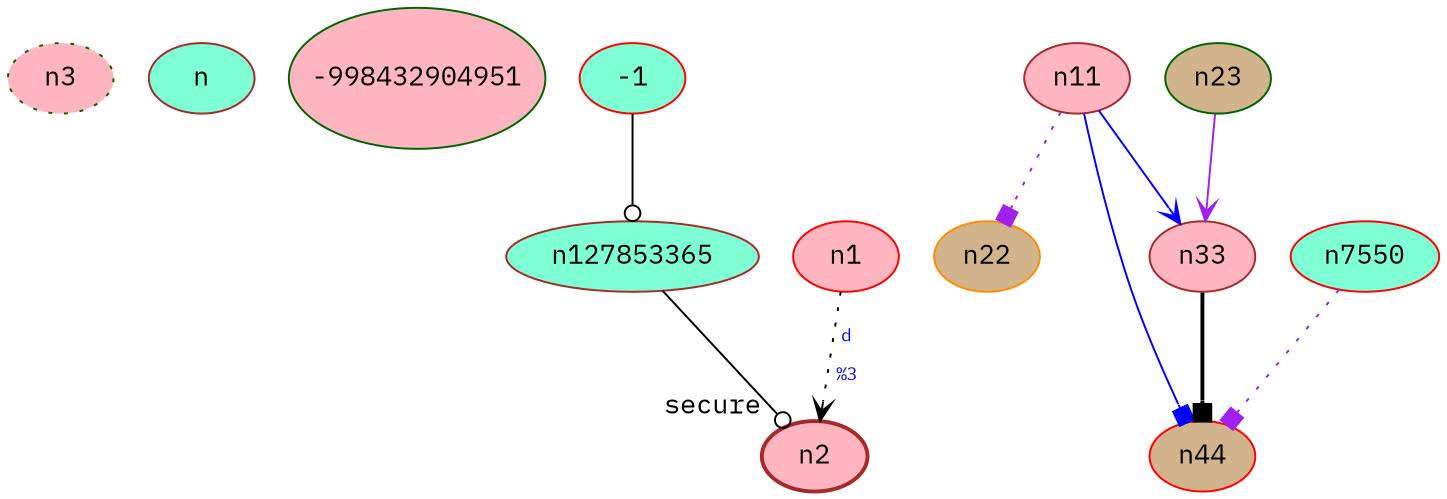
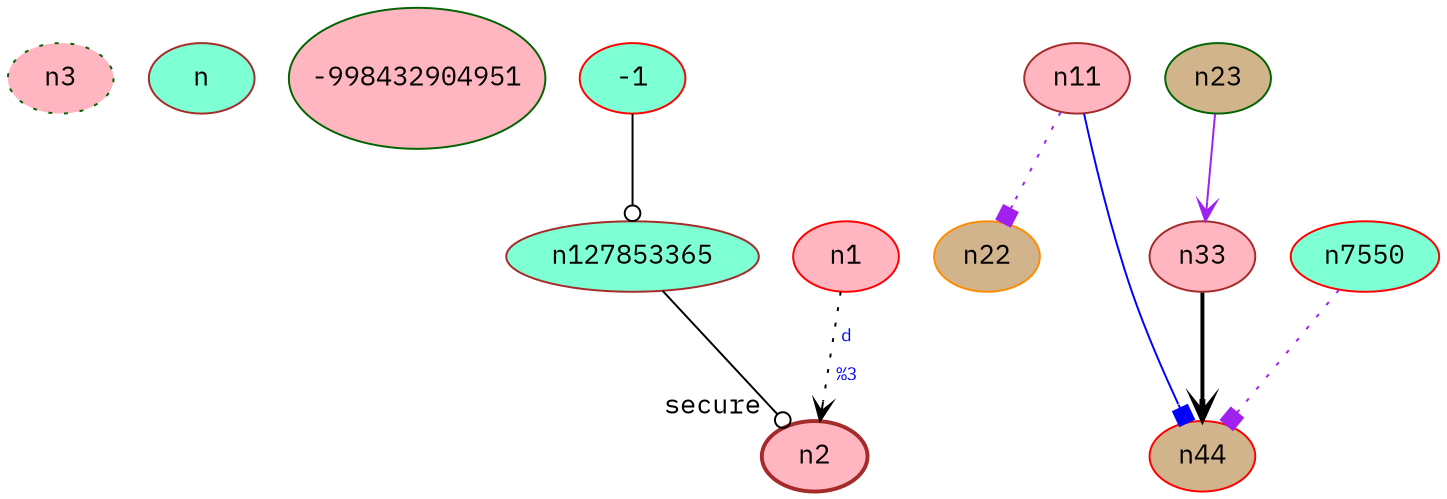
(1134, 159) -> none
(1202, 347) -> (1202, 347)
